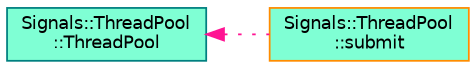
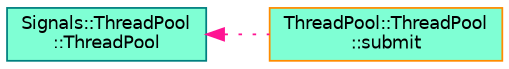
(369, 34) -> (386, 34)
